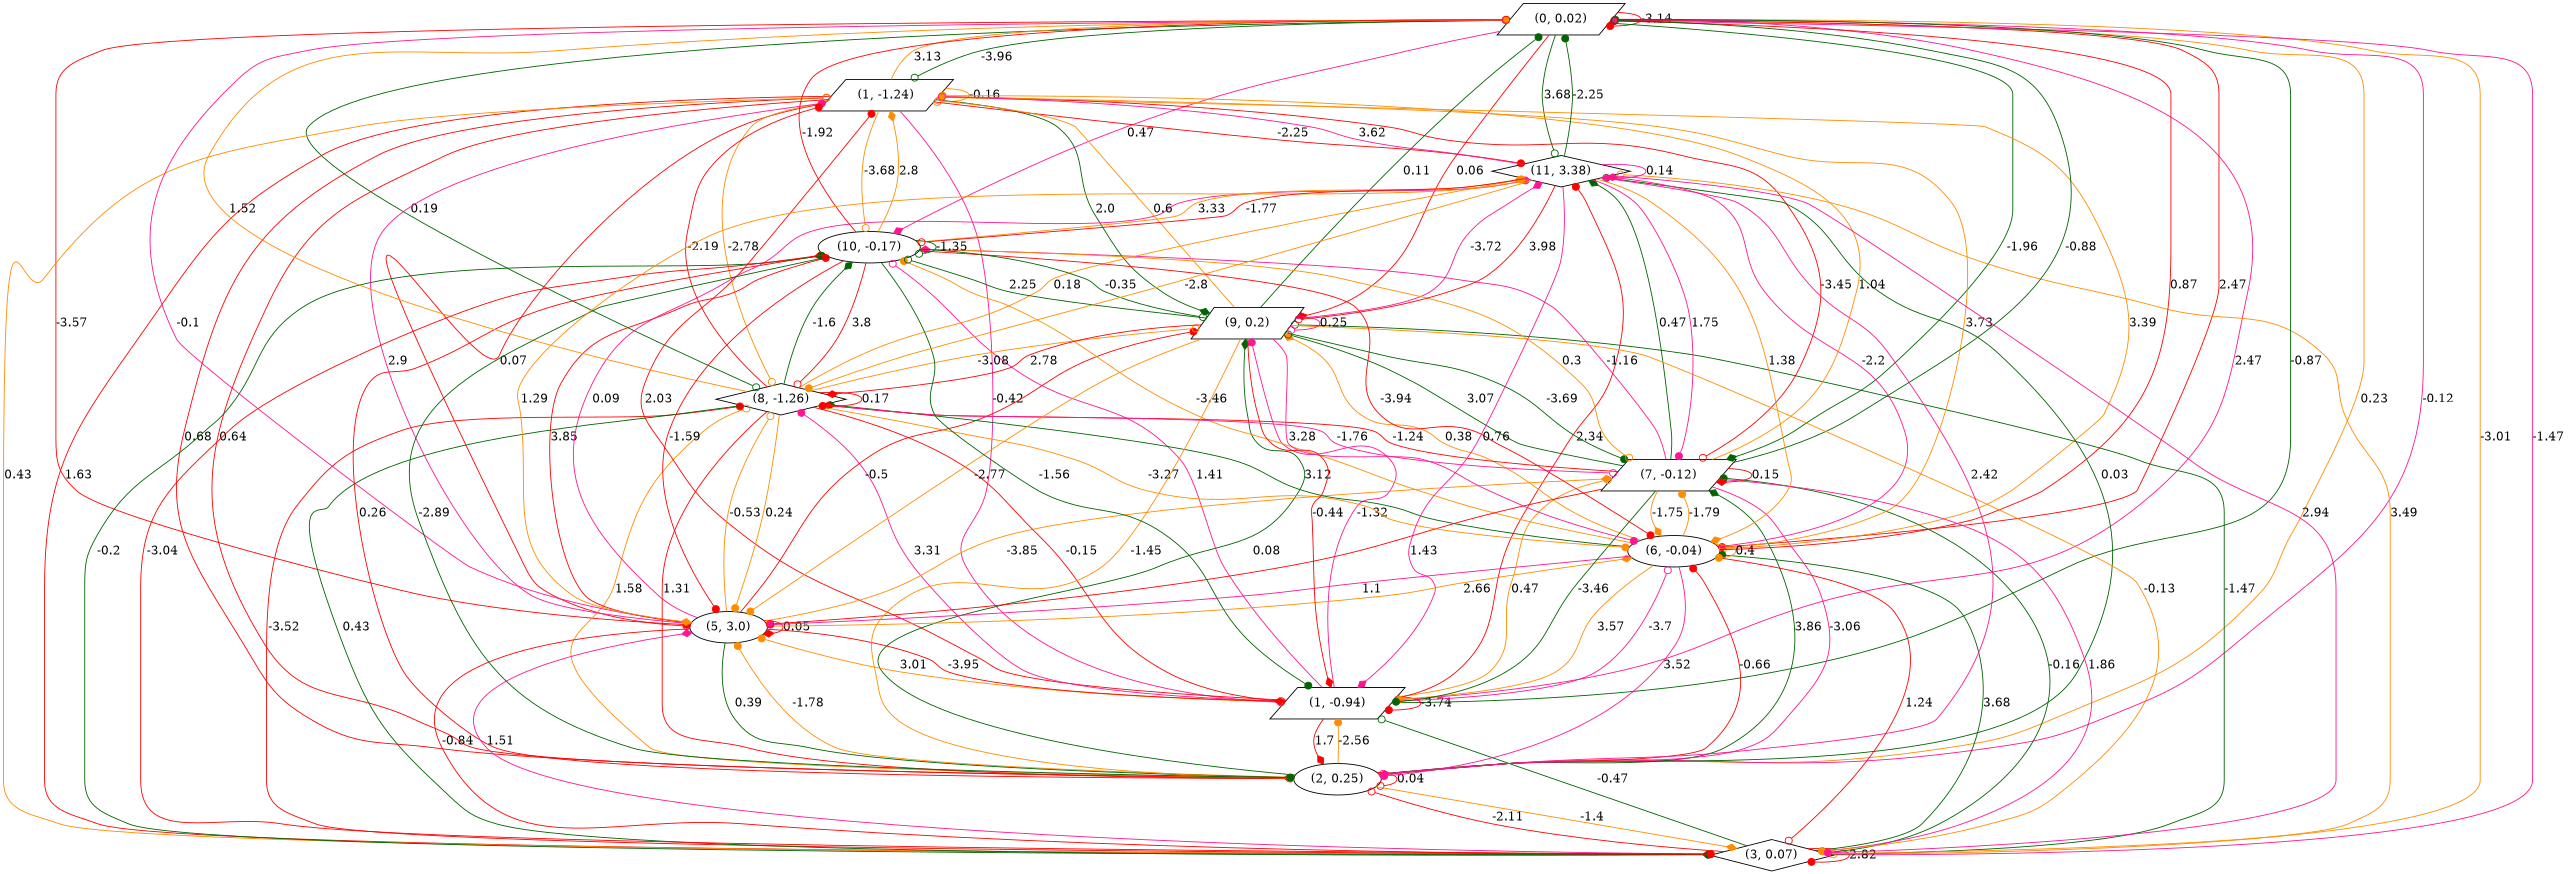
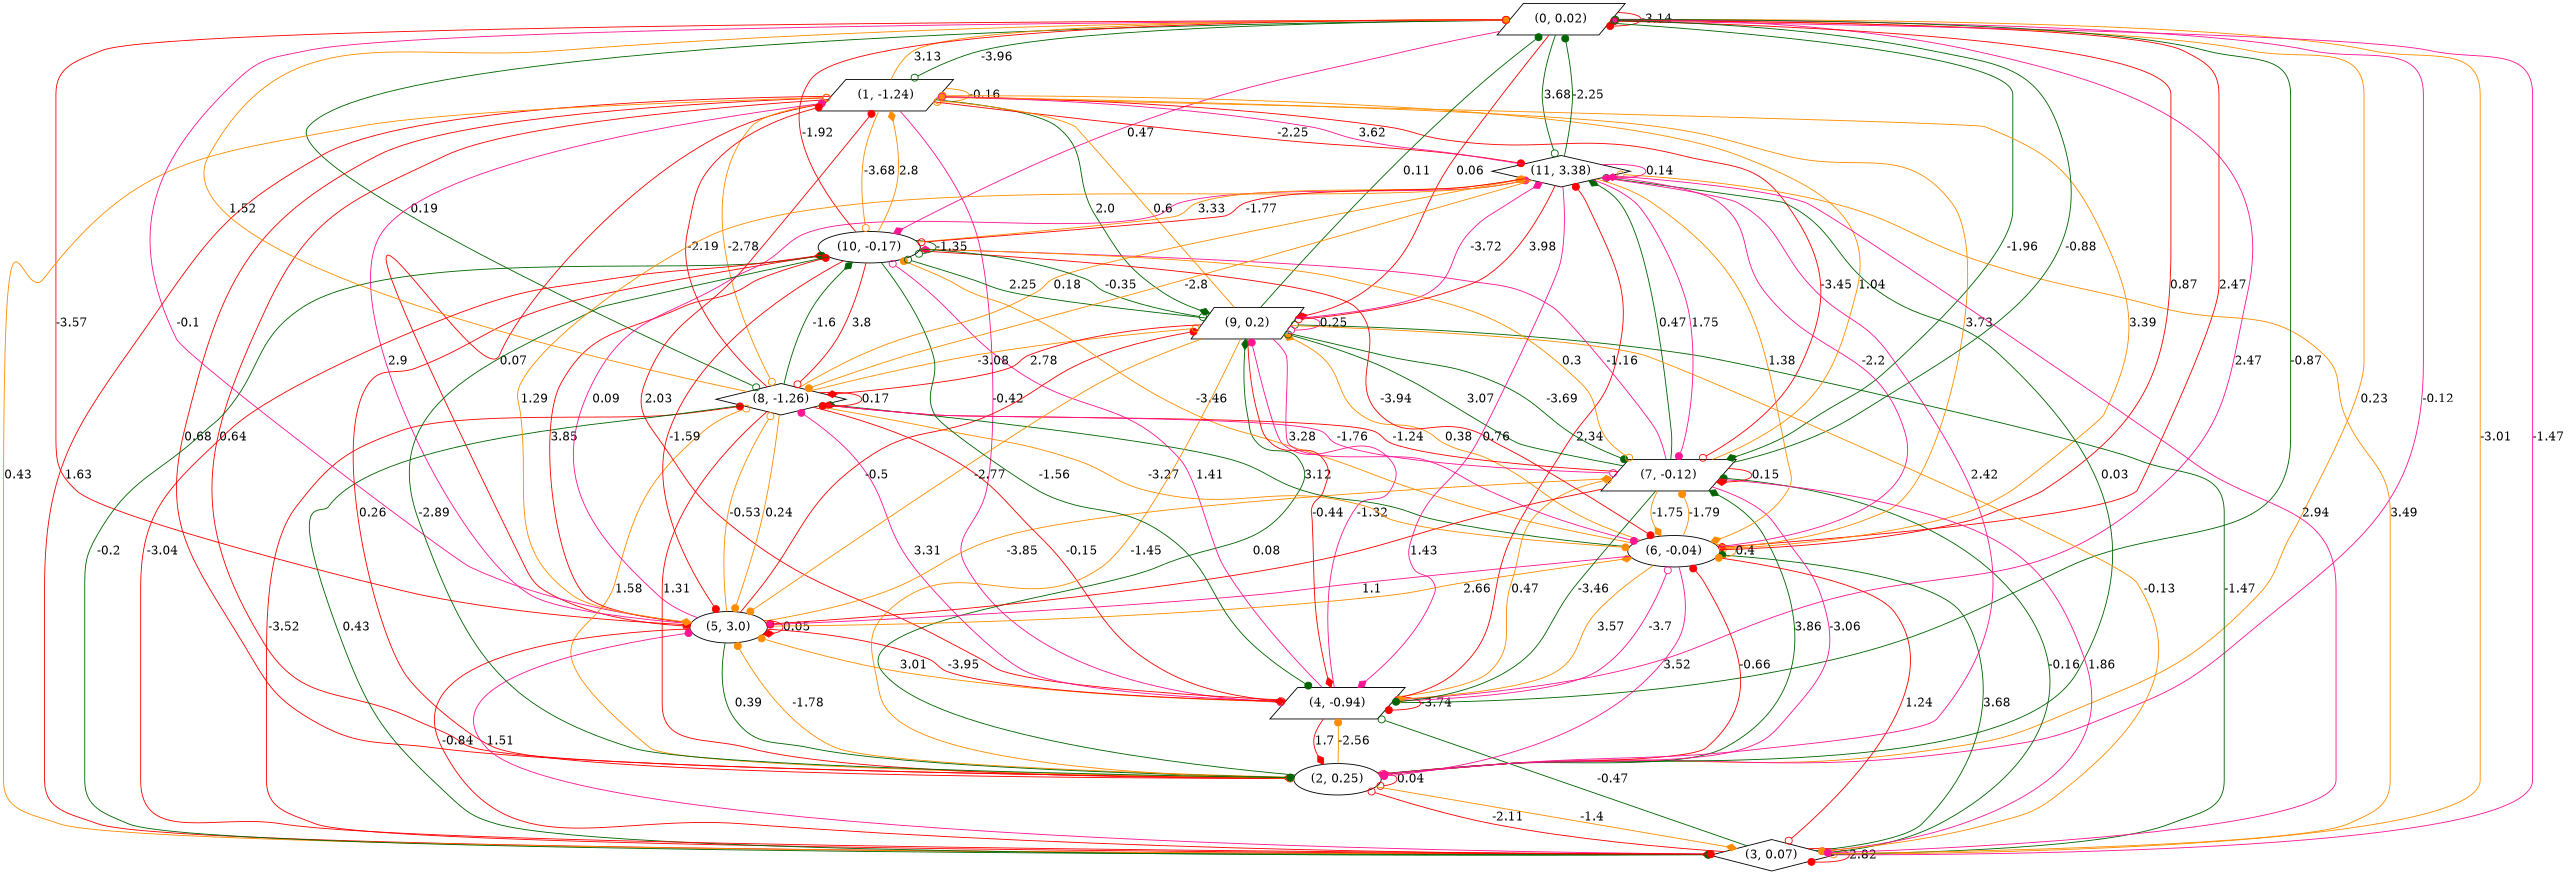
(1337, 703) -> (1337, 703)
(963, 829) -> (961, 829)
